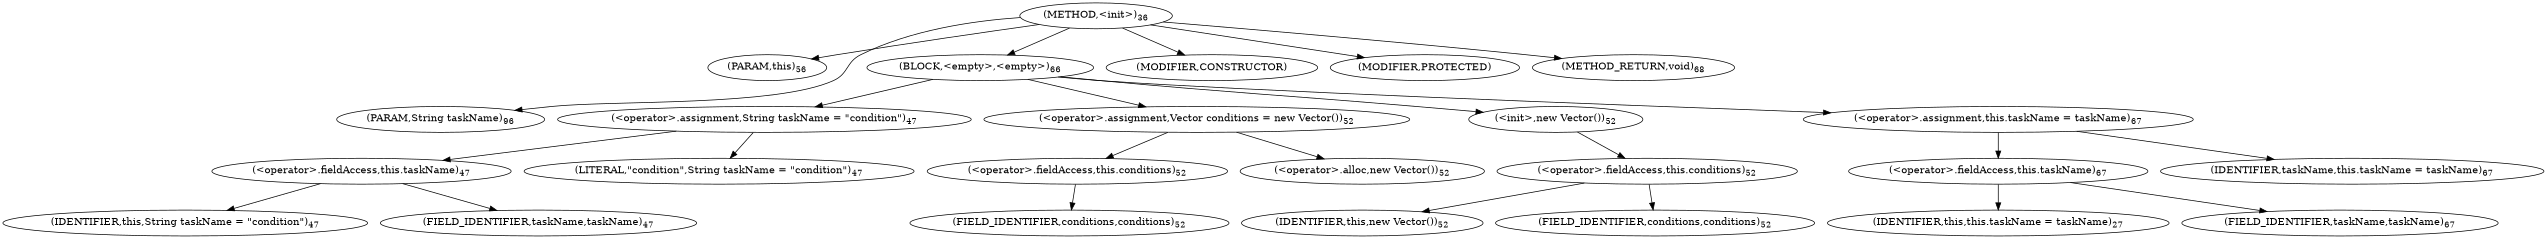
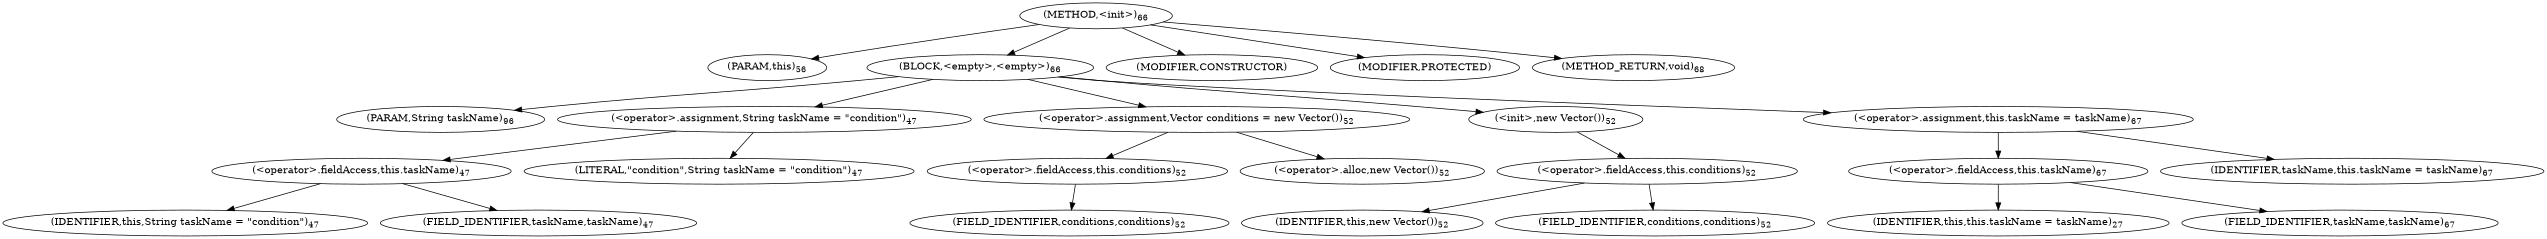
(1143, 15) -> (1143, 15)
(780, 94) -> (710, 93)
